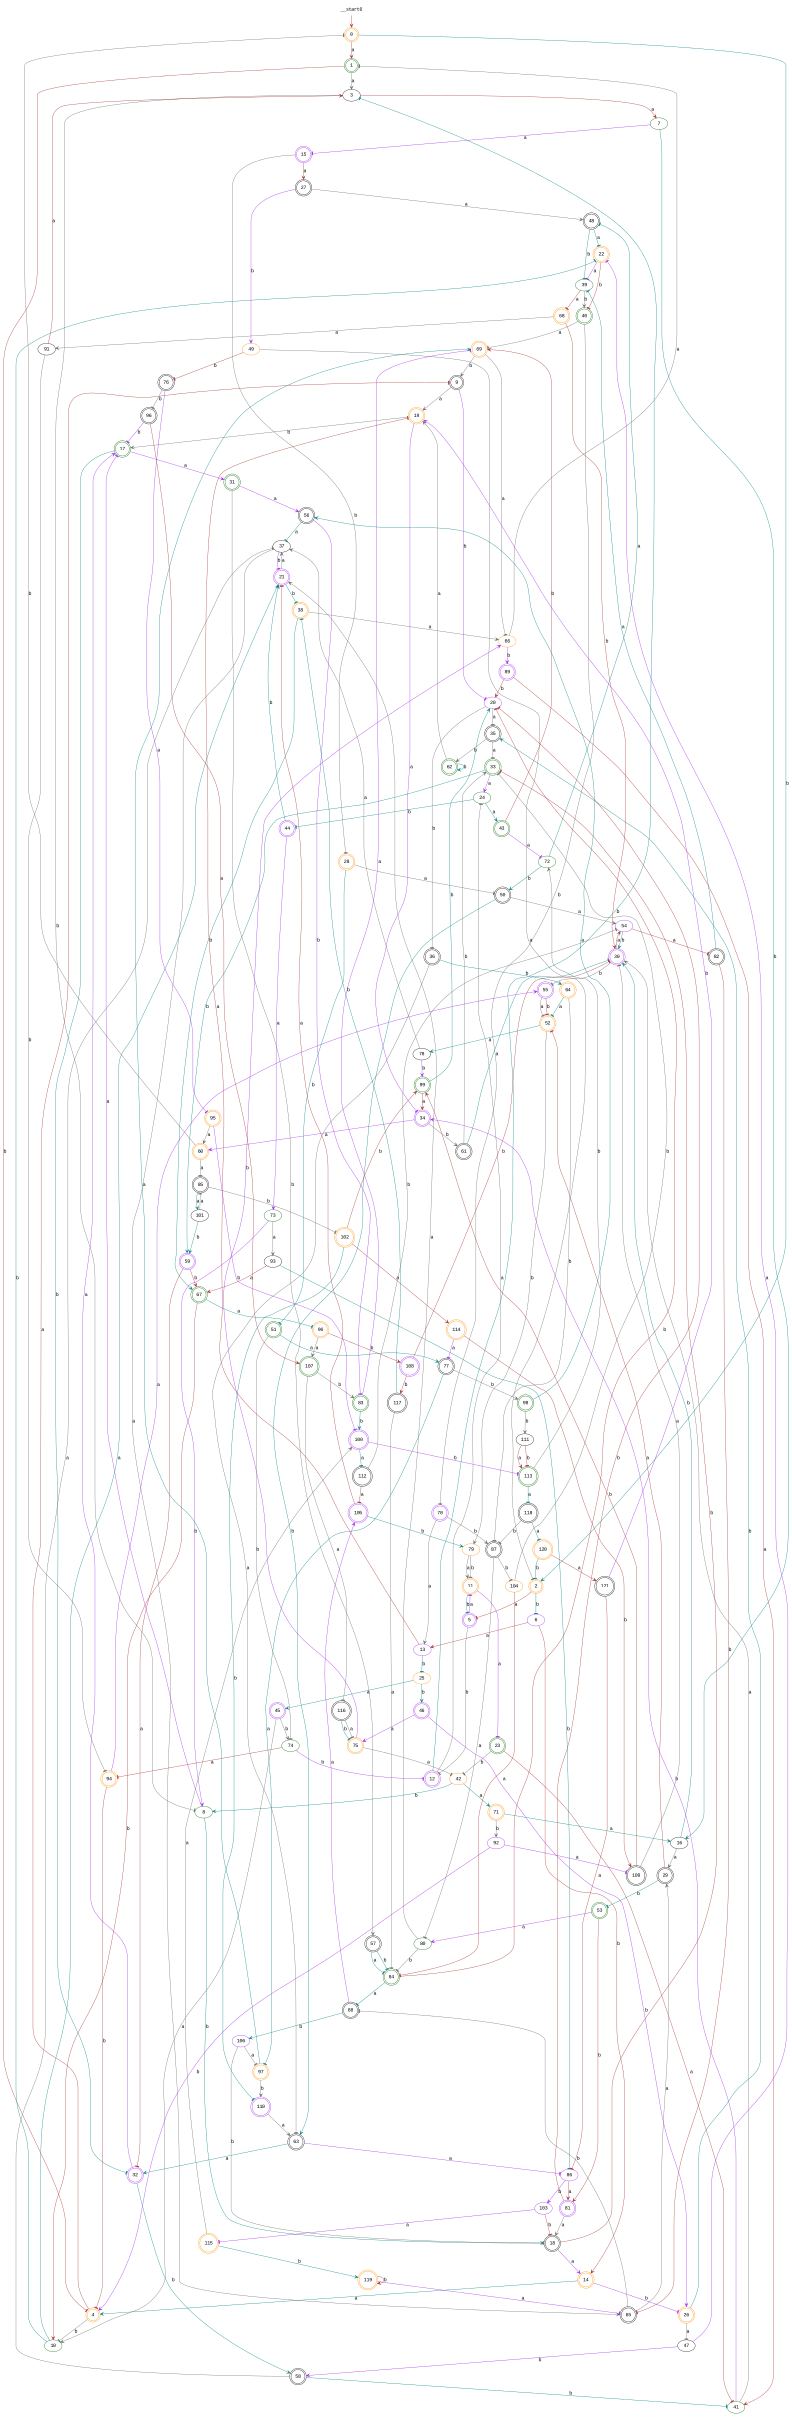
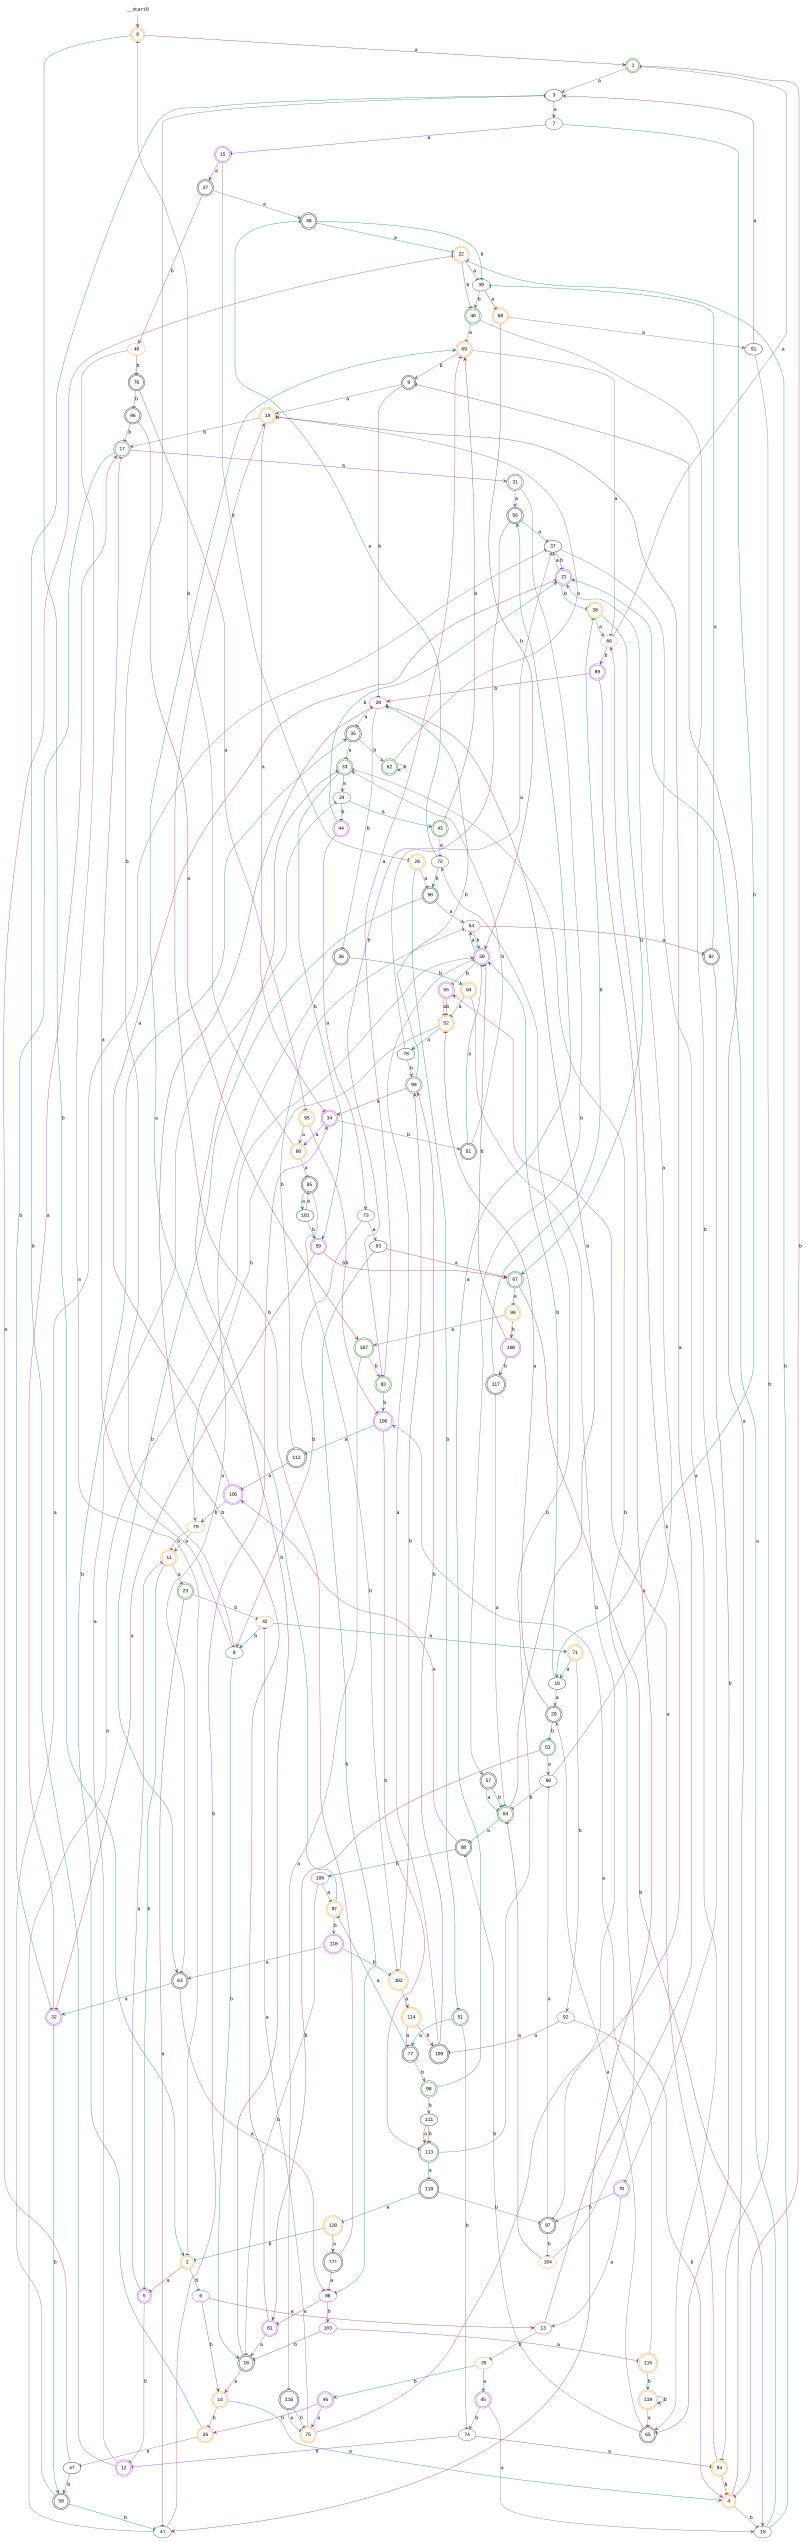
(232, 1631) -> (366, 1961)
(569, 2189) -> (300, 2312)
